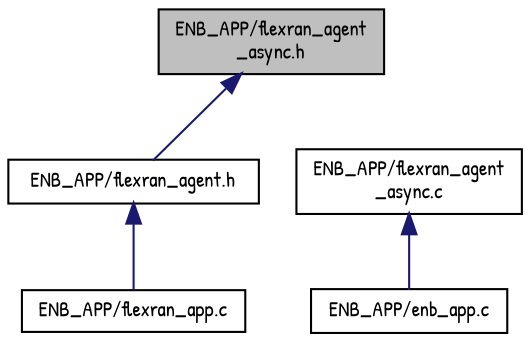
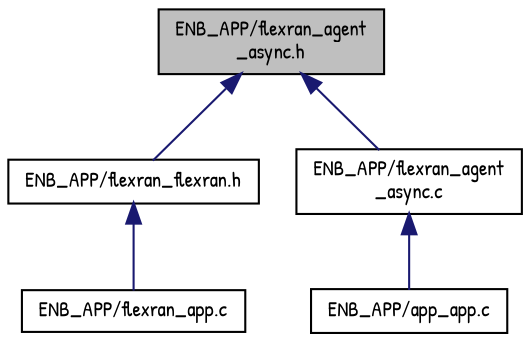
none -> (348, 119)
(134, 182) -> (134, 182)
(409, 311) -> (409, 311)
